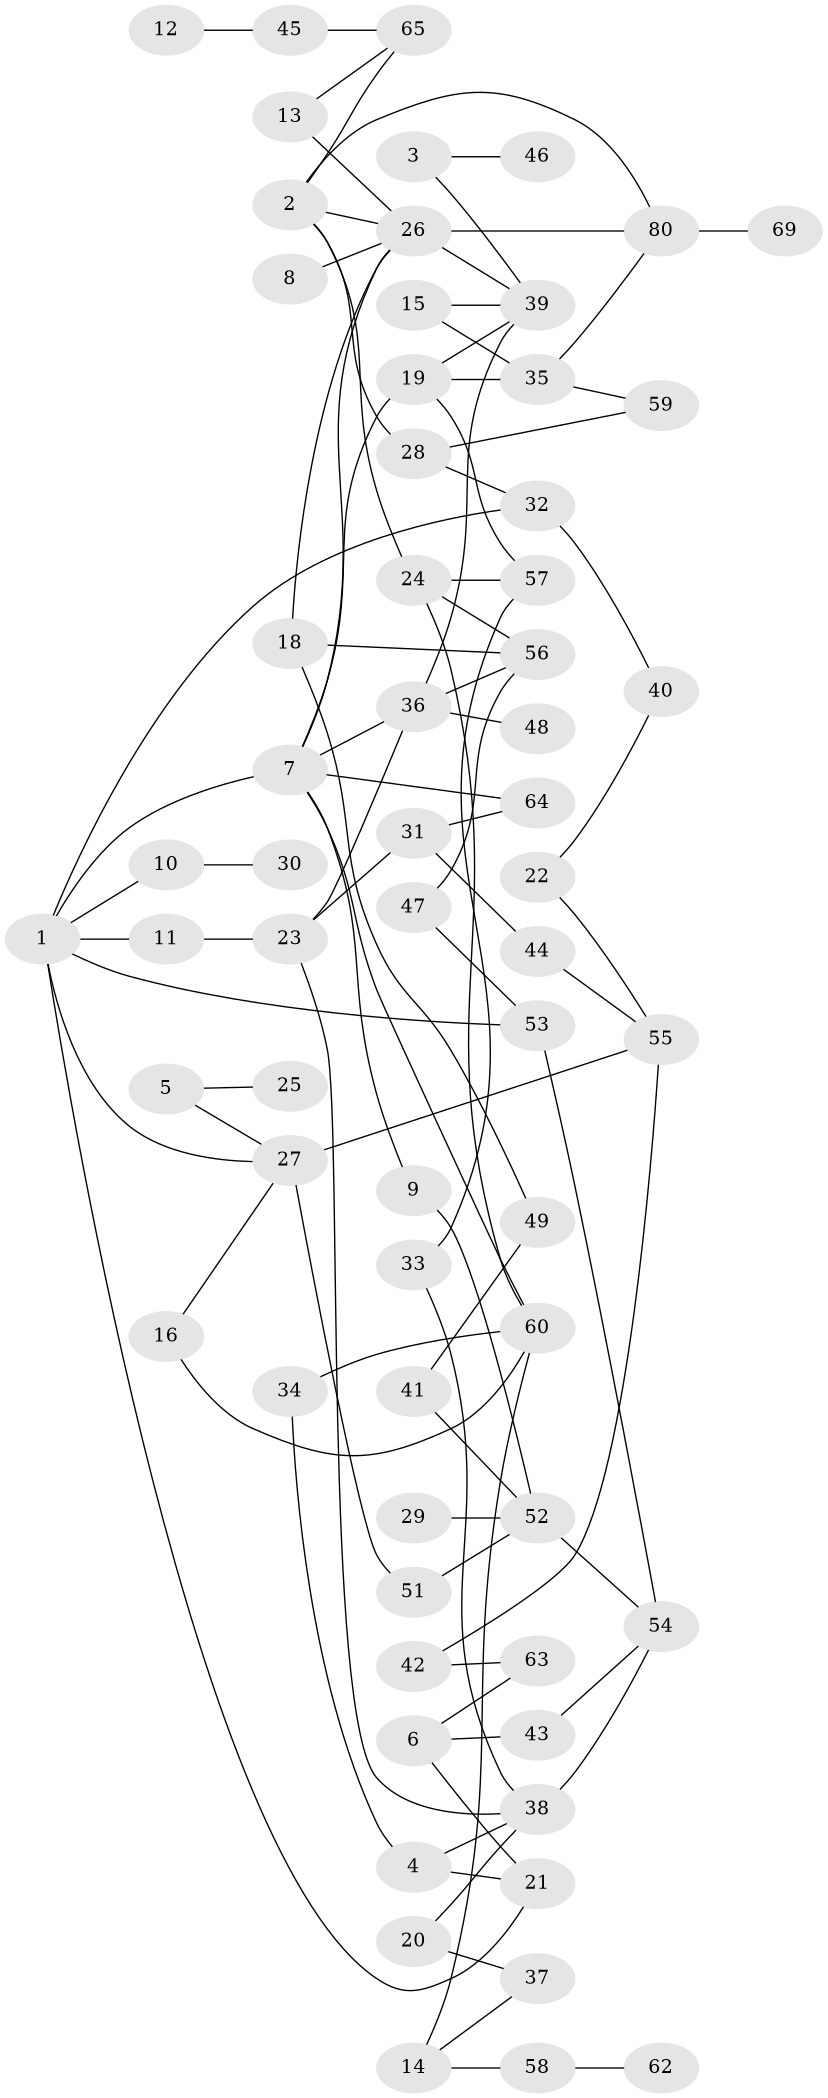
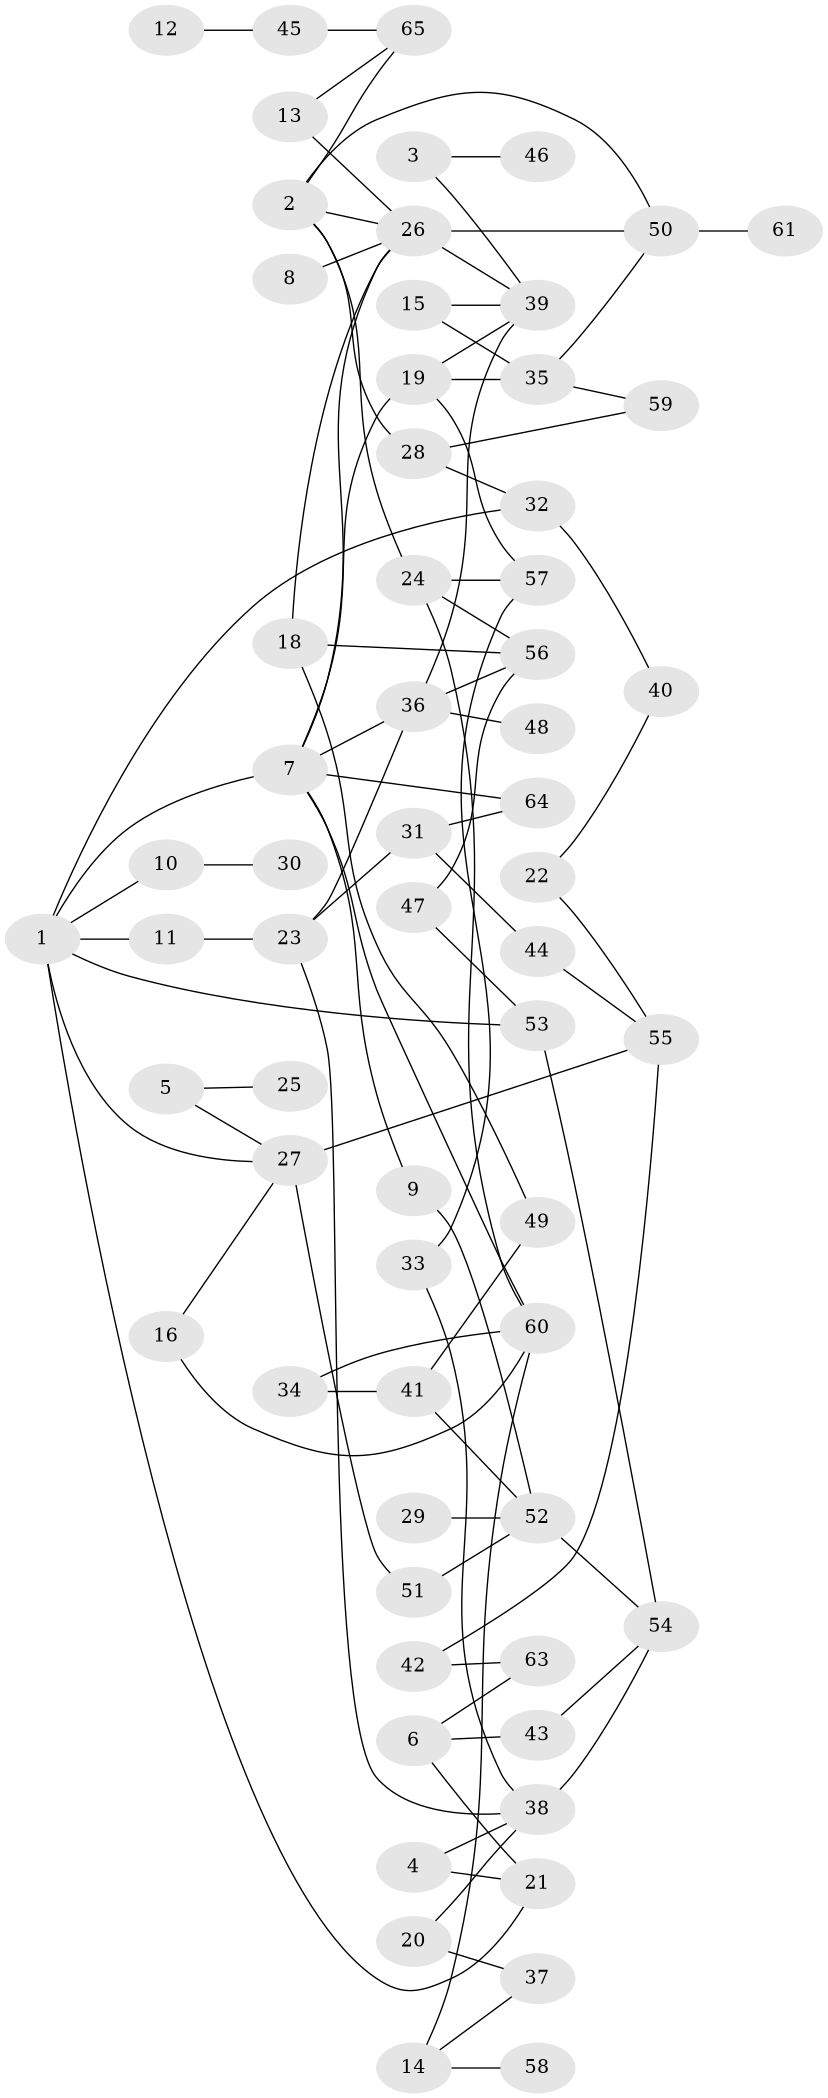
(661, 231) -> (661, 231)
(785, 231) -> (785, 231)
(319, 1638) -> (352, 1392)
(661, 2068) -> none
